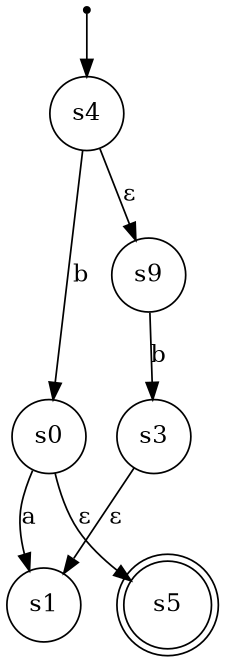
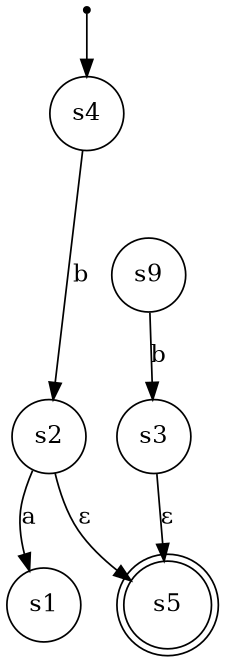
(115, 187) -> none
(49, 437) -> (49, 437)
(104, 513) -> (160, 509)
